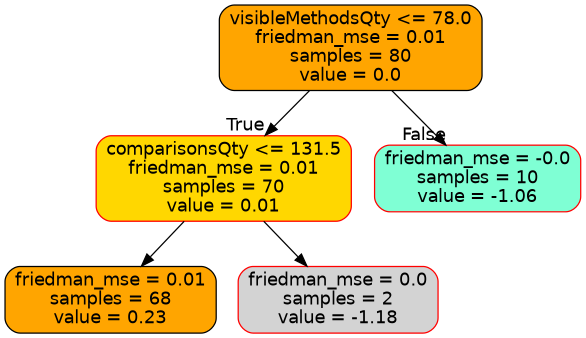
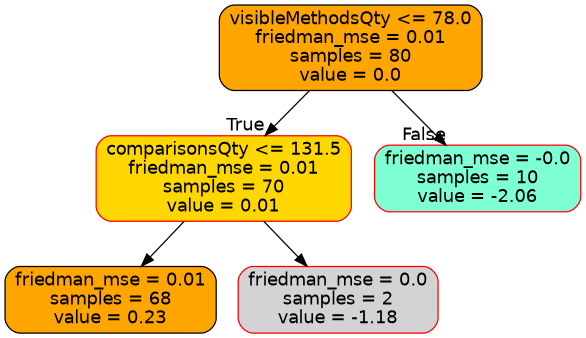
(478, 178) -> (478, 178)
